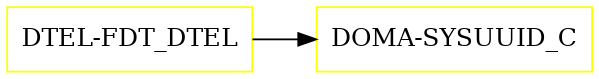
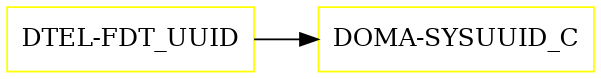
(130, 39) -> (131, 39)
